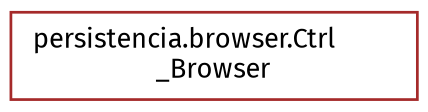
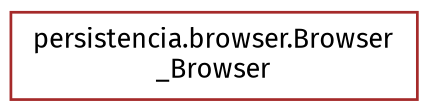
(214, 56) -> (214, 56)
